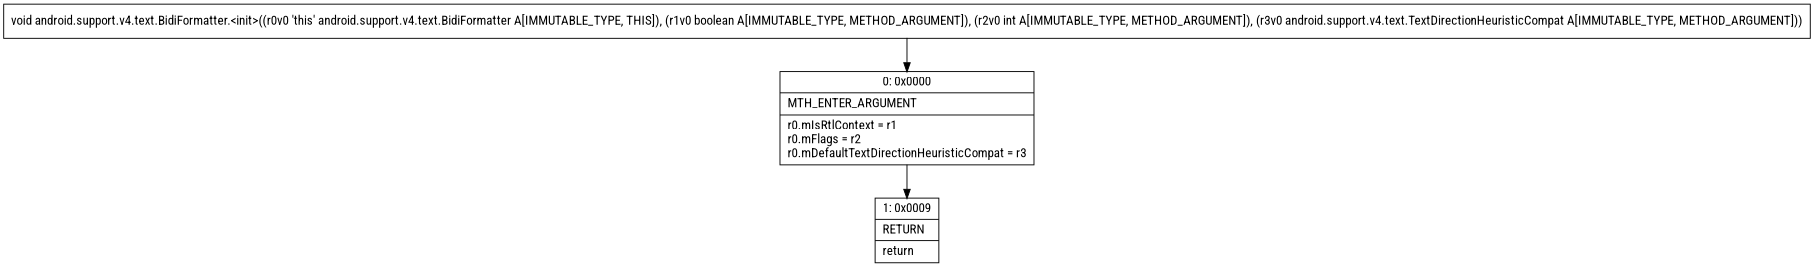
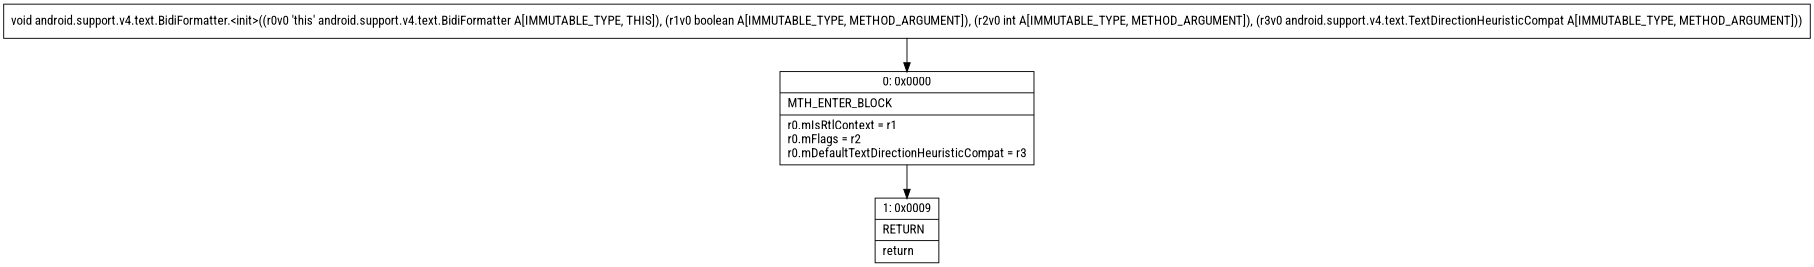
(852, 103) -> (840, 103)
